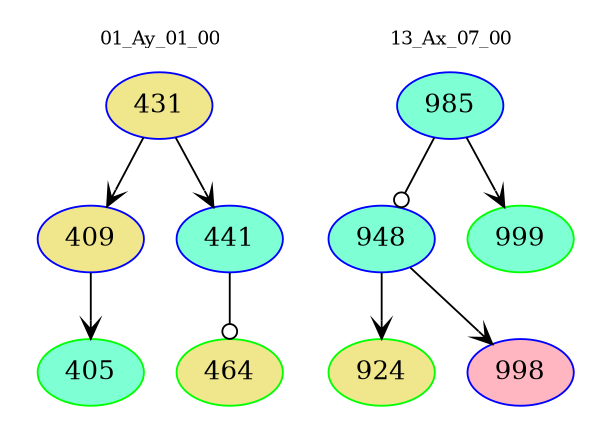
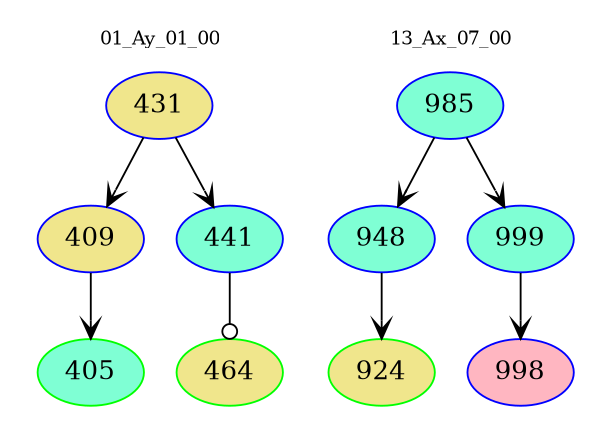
(420, 165) -> (420, 165)
(521, 239) -> (521, 239)
(445, 300) -> (521, 297)
